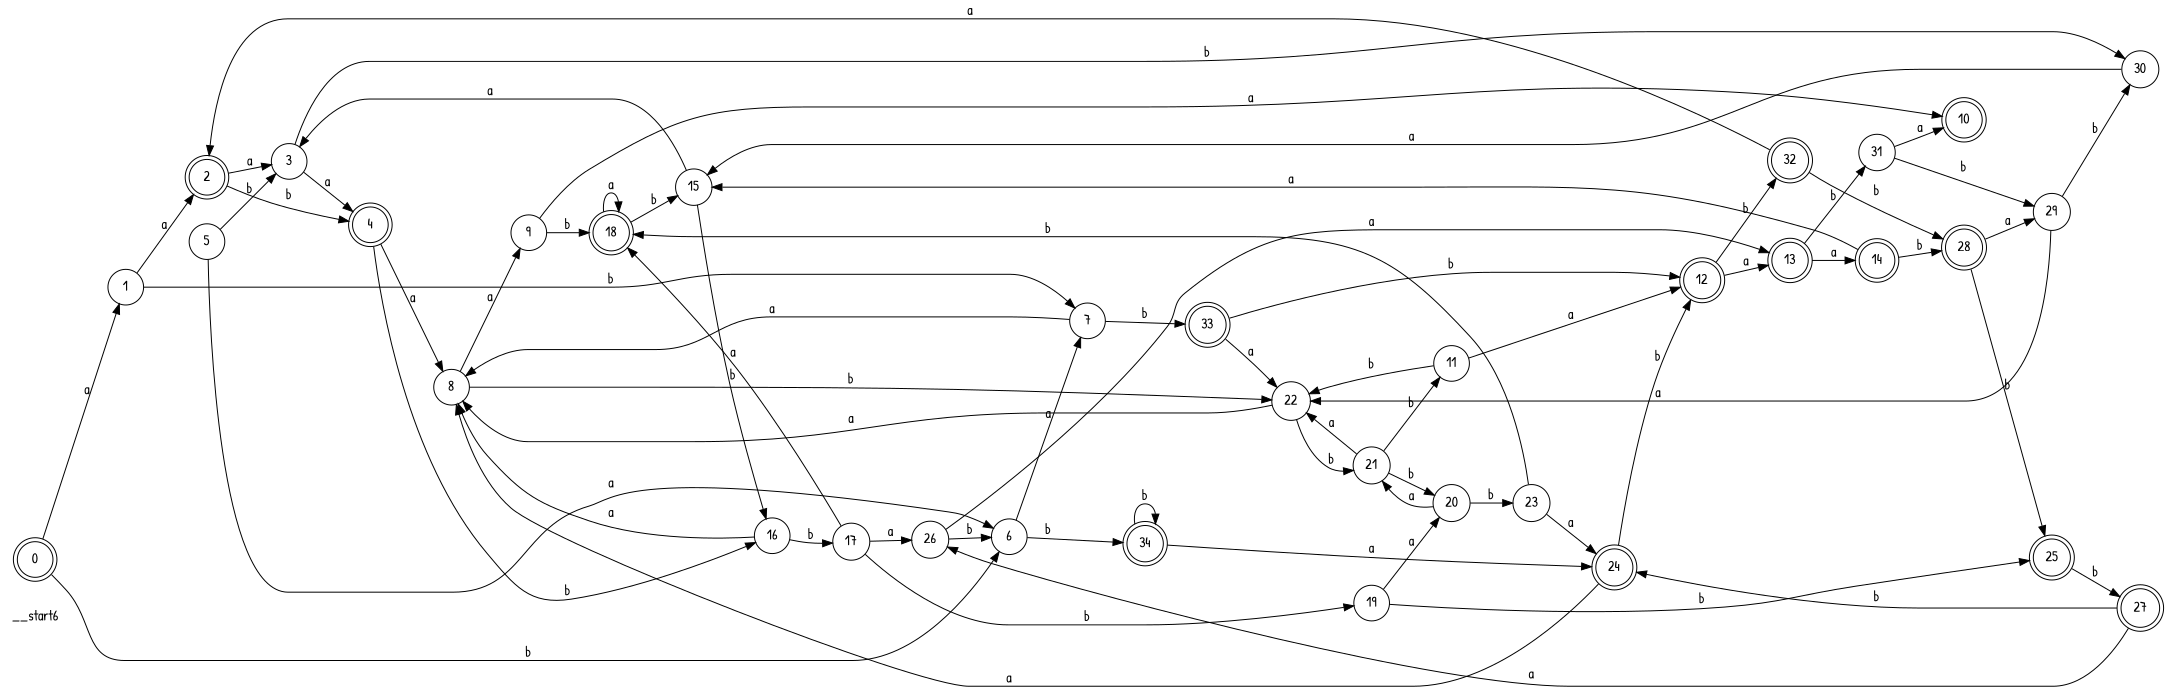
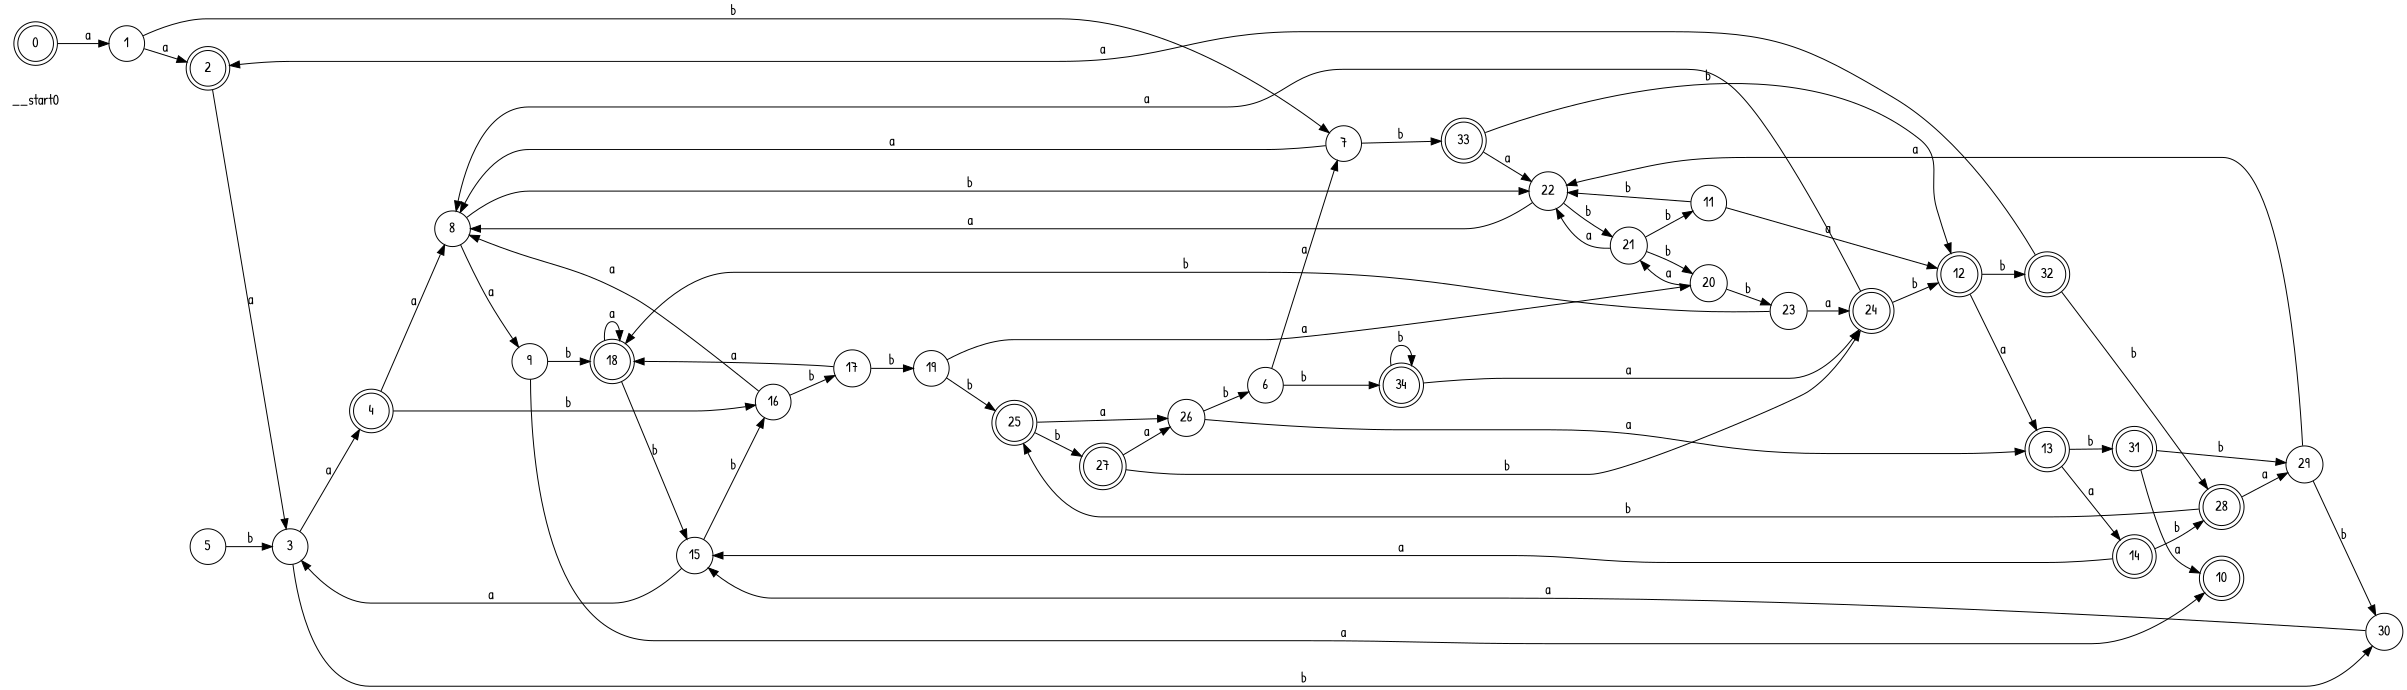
(1877, 153) -> (2134, 449)
(282, 206) -> none
(886, 541) -> (1097, 420)
(476, 589) -> none
(35, 617) -> (36, 101)
(519, 661) -> none
